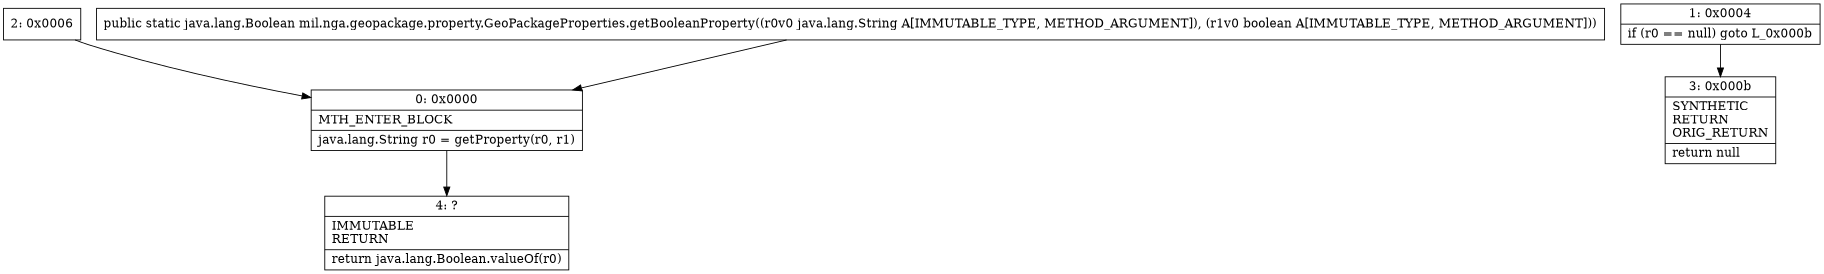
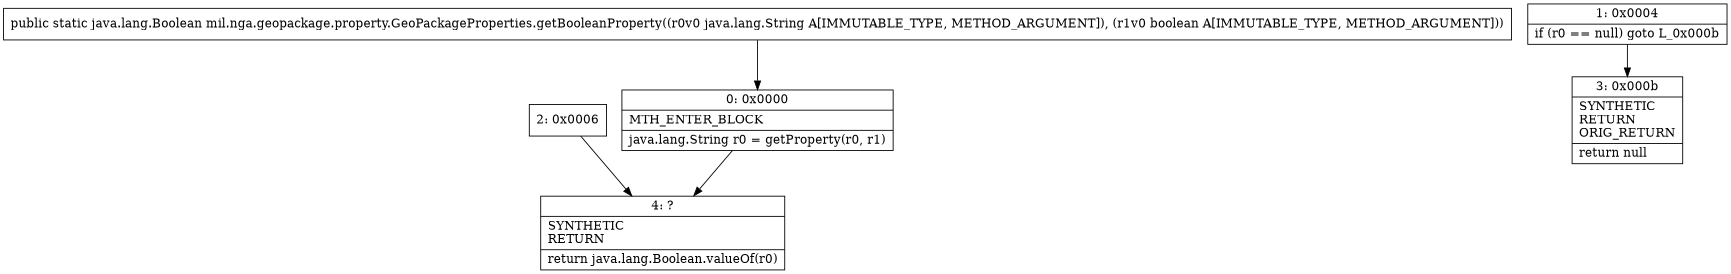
(188, 72) -> (603, 163)
(373, 226) -> (586, 226)
